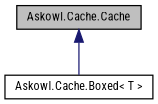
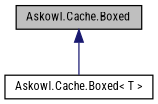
(79, 17) -> (79, 17)
